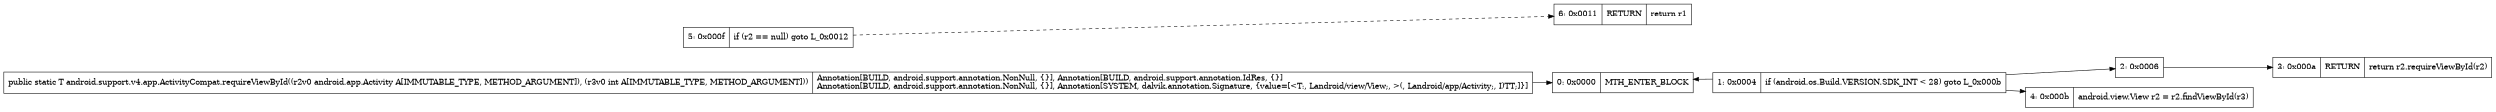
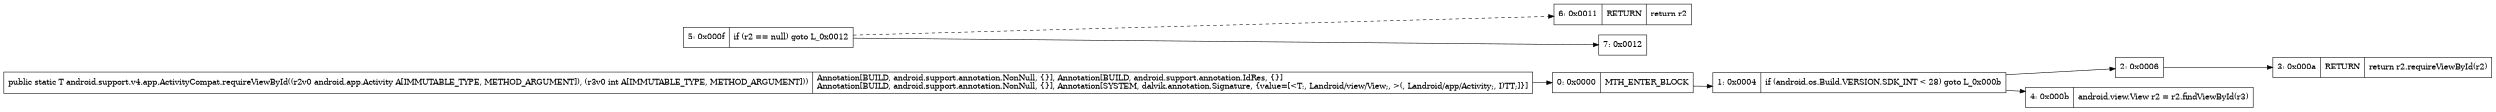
(1669, 14) -> (1669, 14)
none -> (1623, 45)
(1706, 79) -> (1700, 86)
